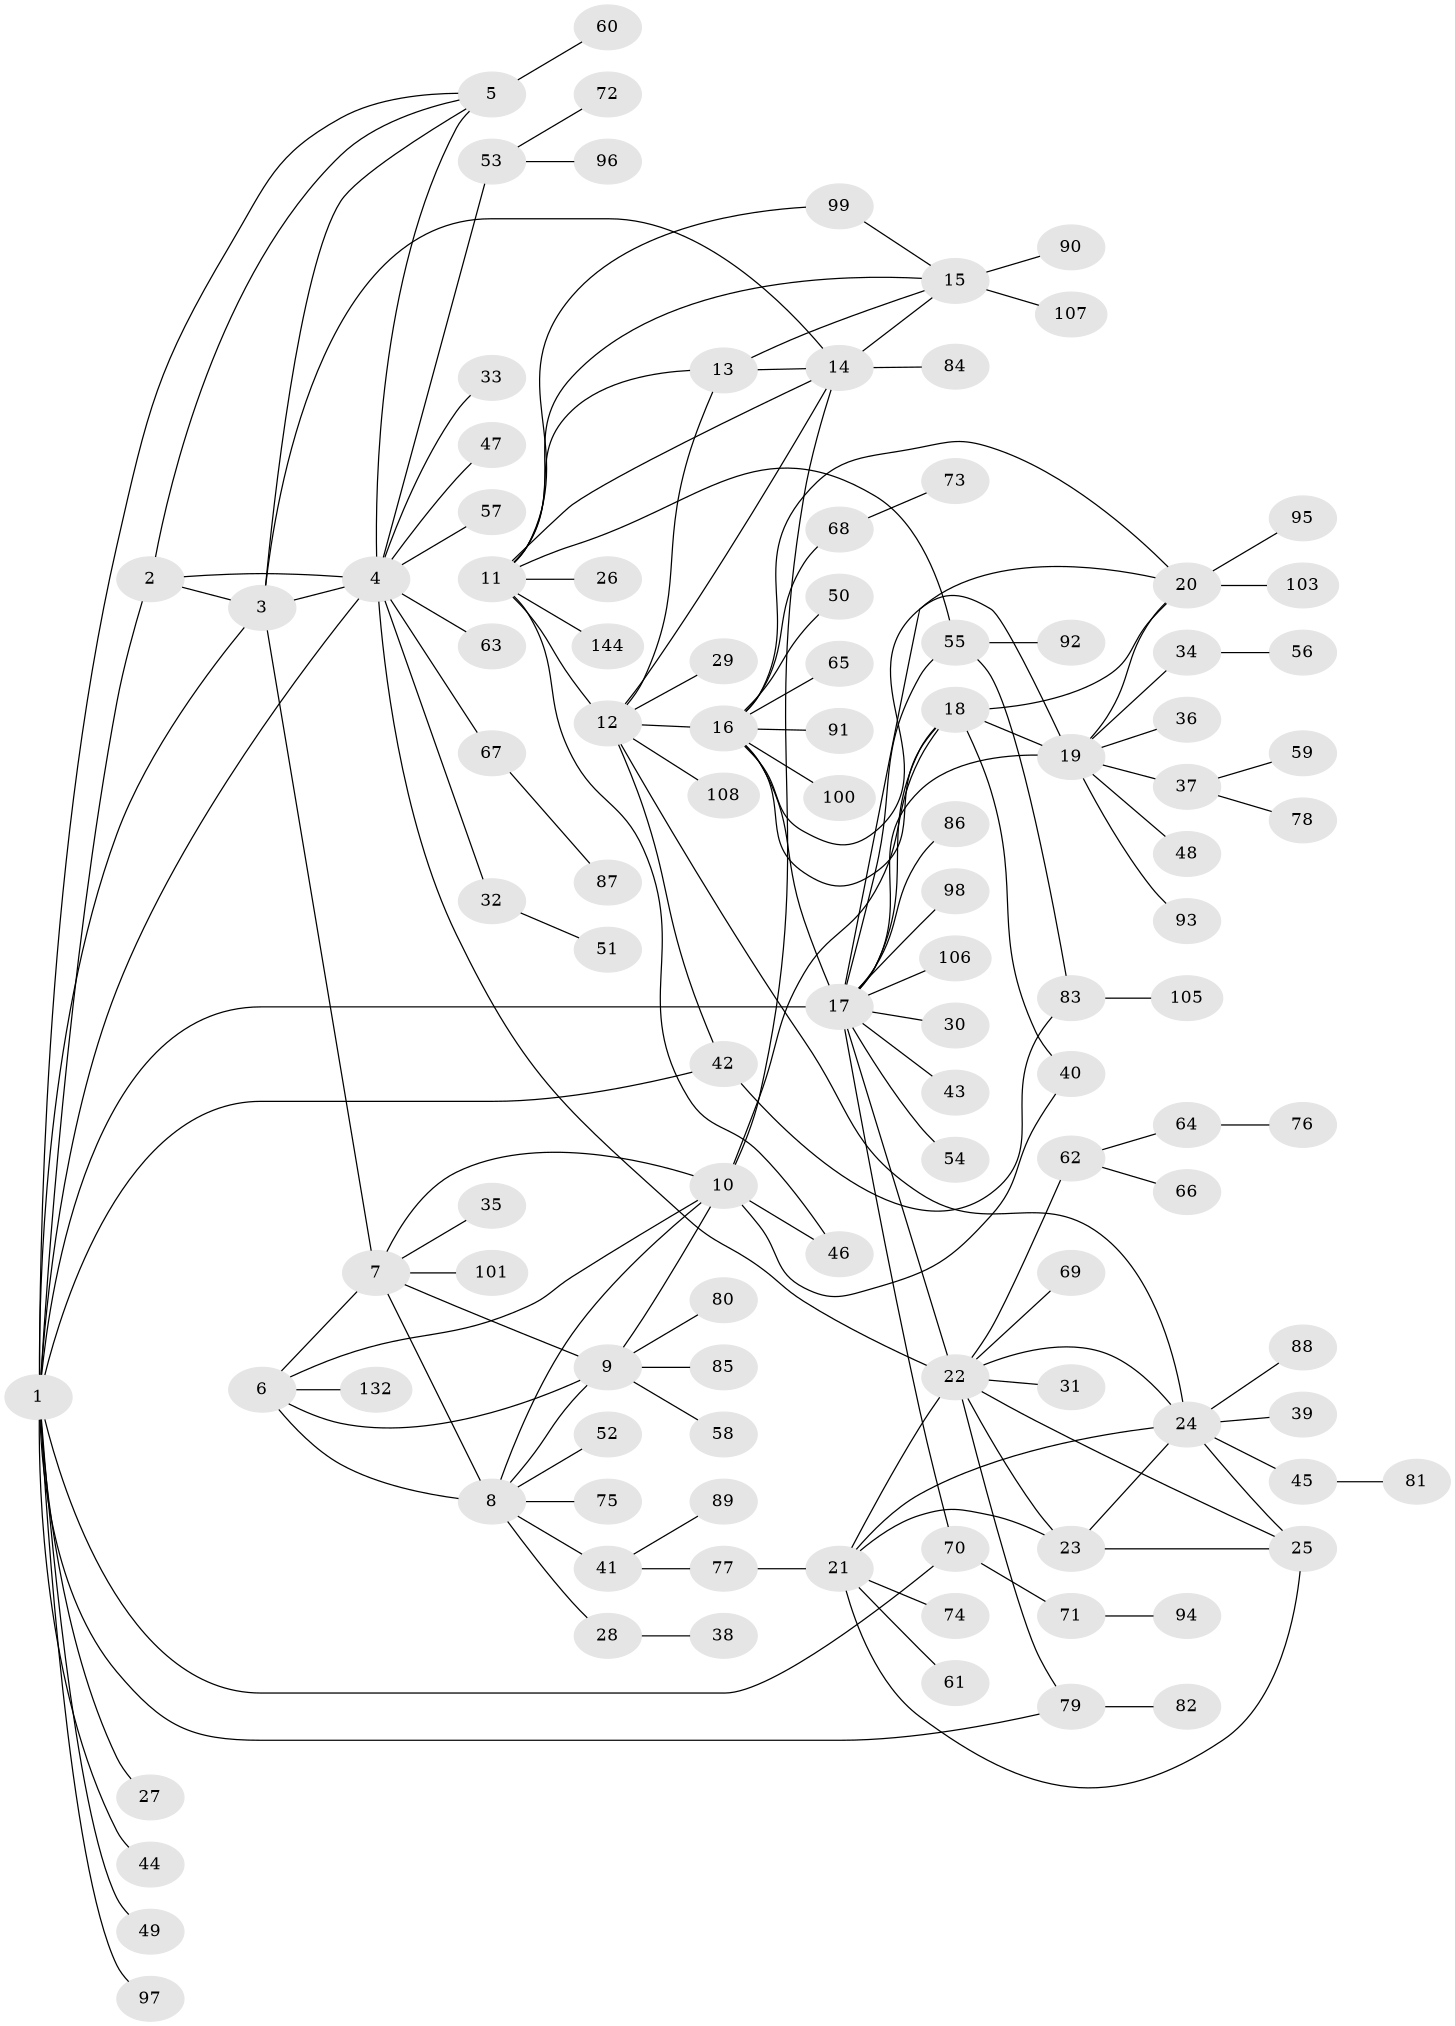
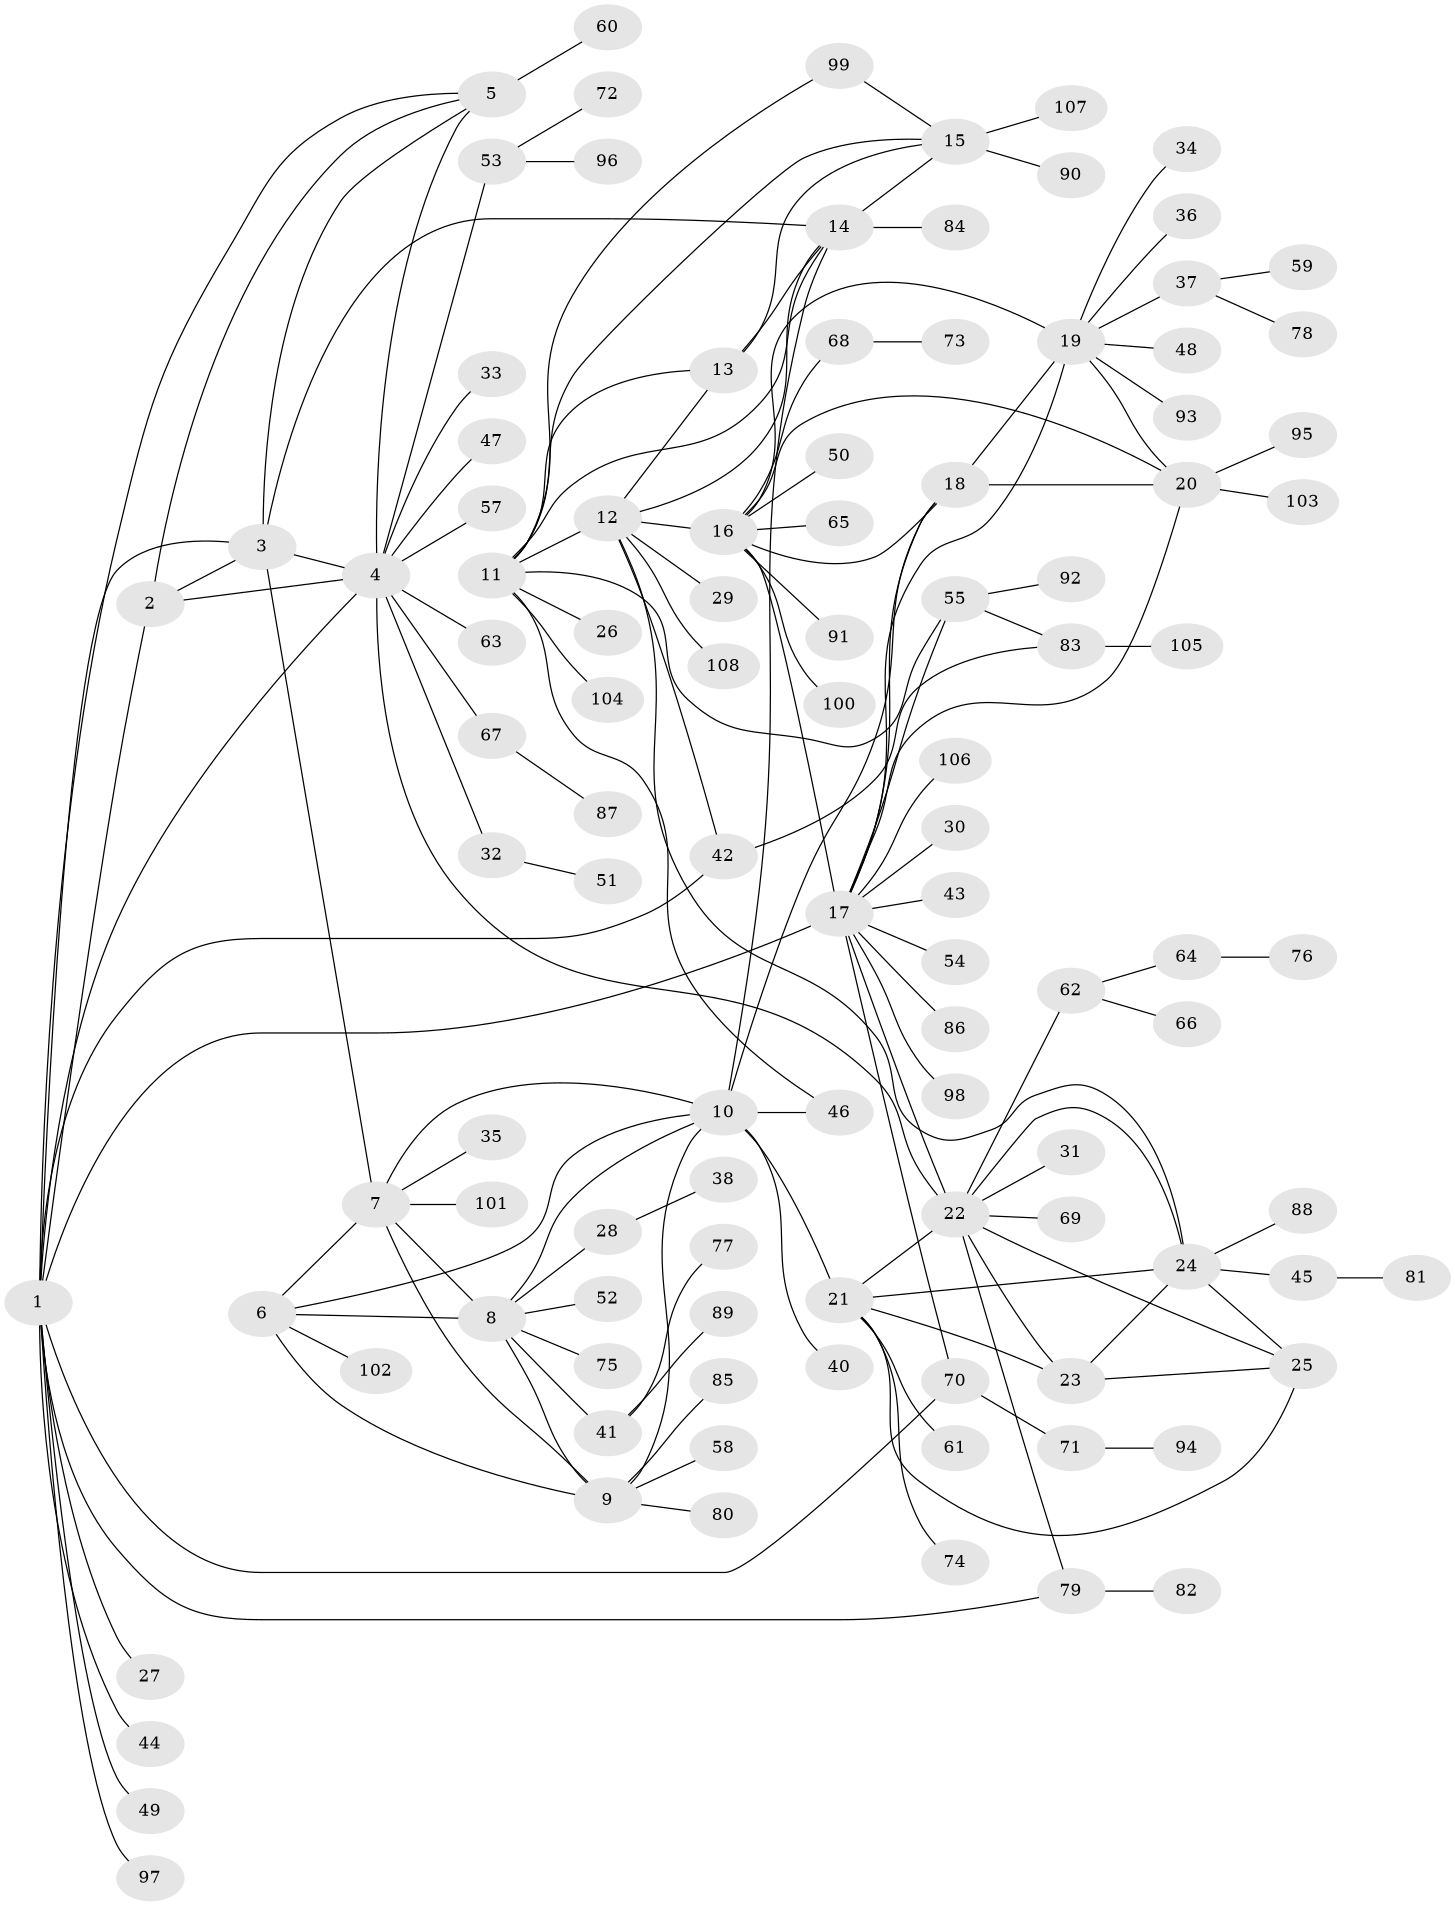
(608, 646) -> (608, 700)
(1303, 653) -> none
(1007, 895) -> none
(376, 1390) -> (376, 1371)
(1303, 1415) -> none
(782, 1569) -> (793, 1201)
